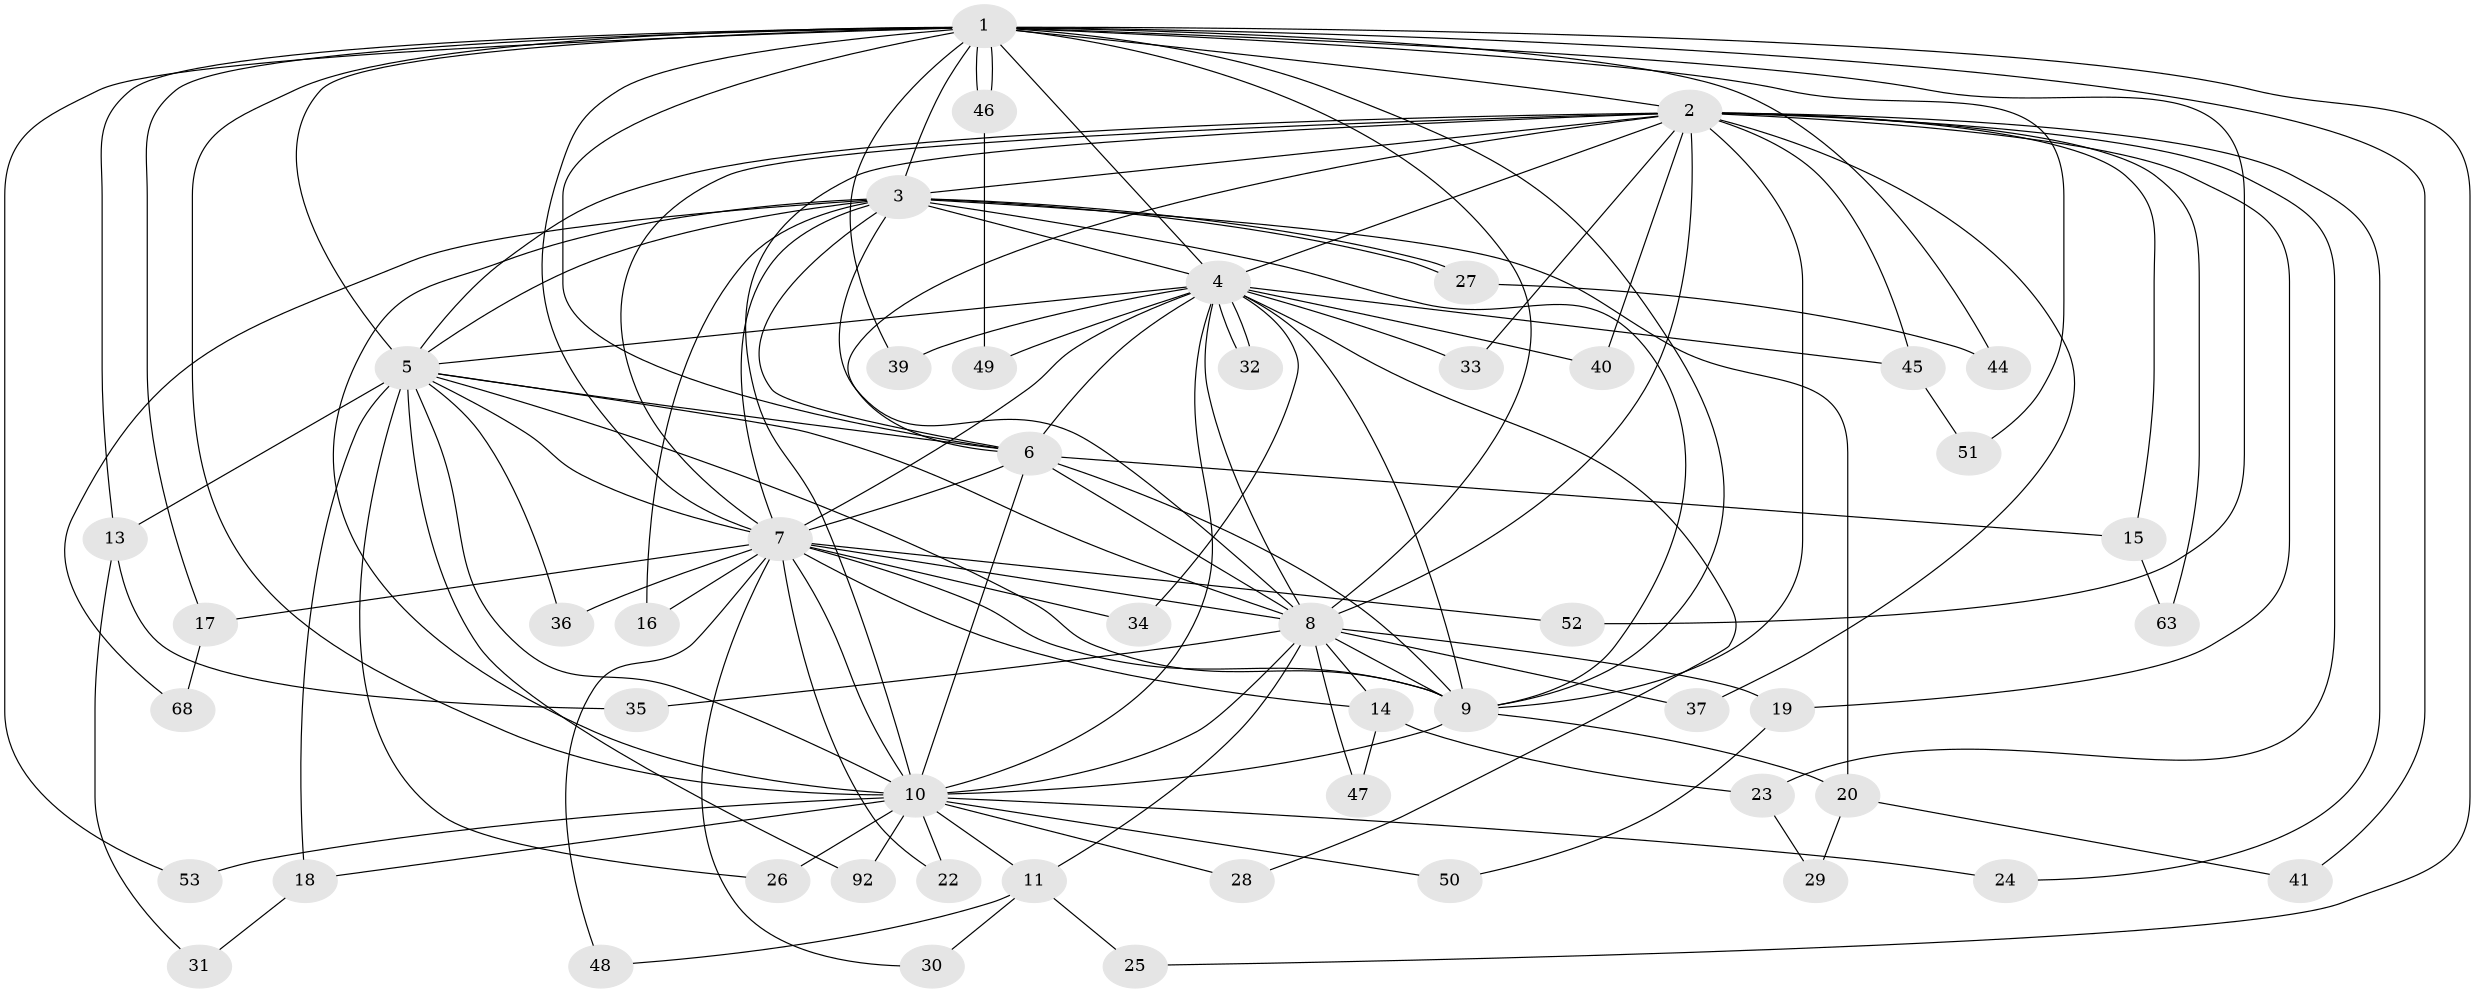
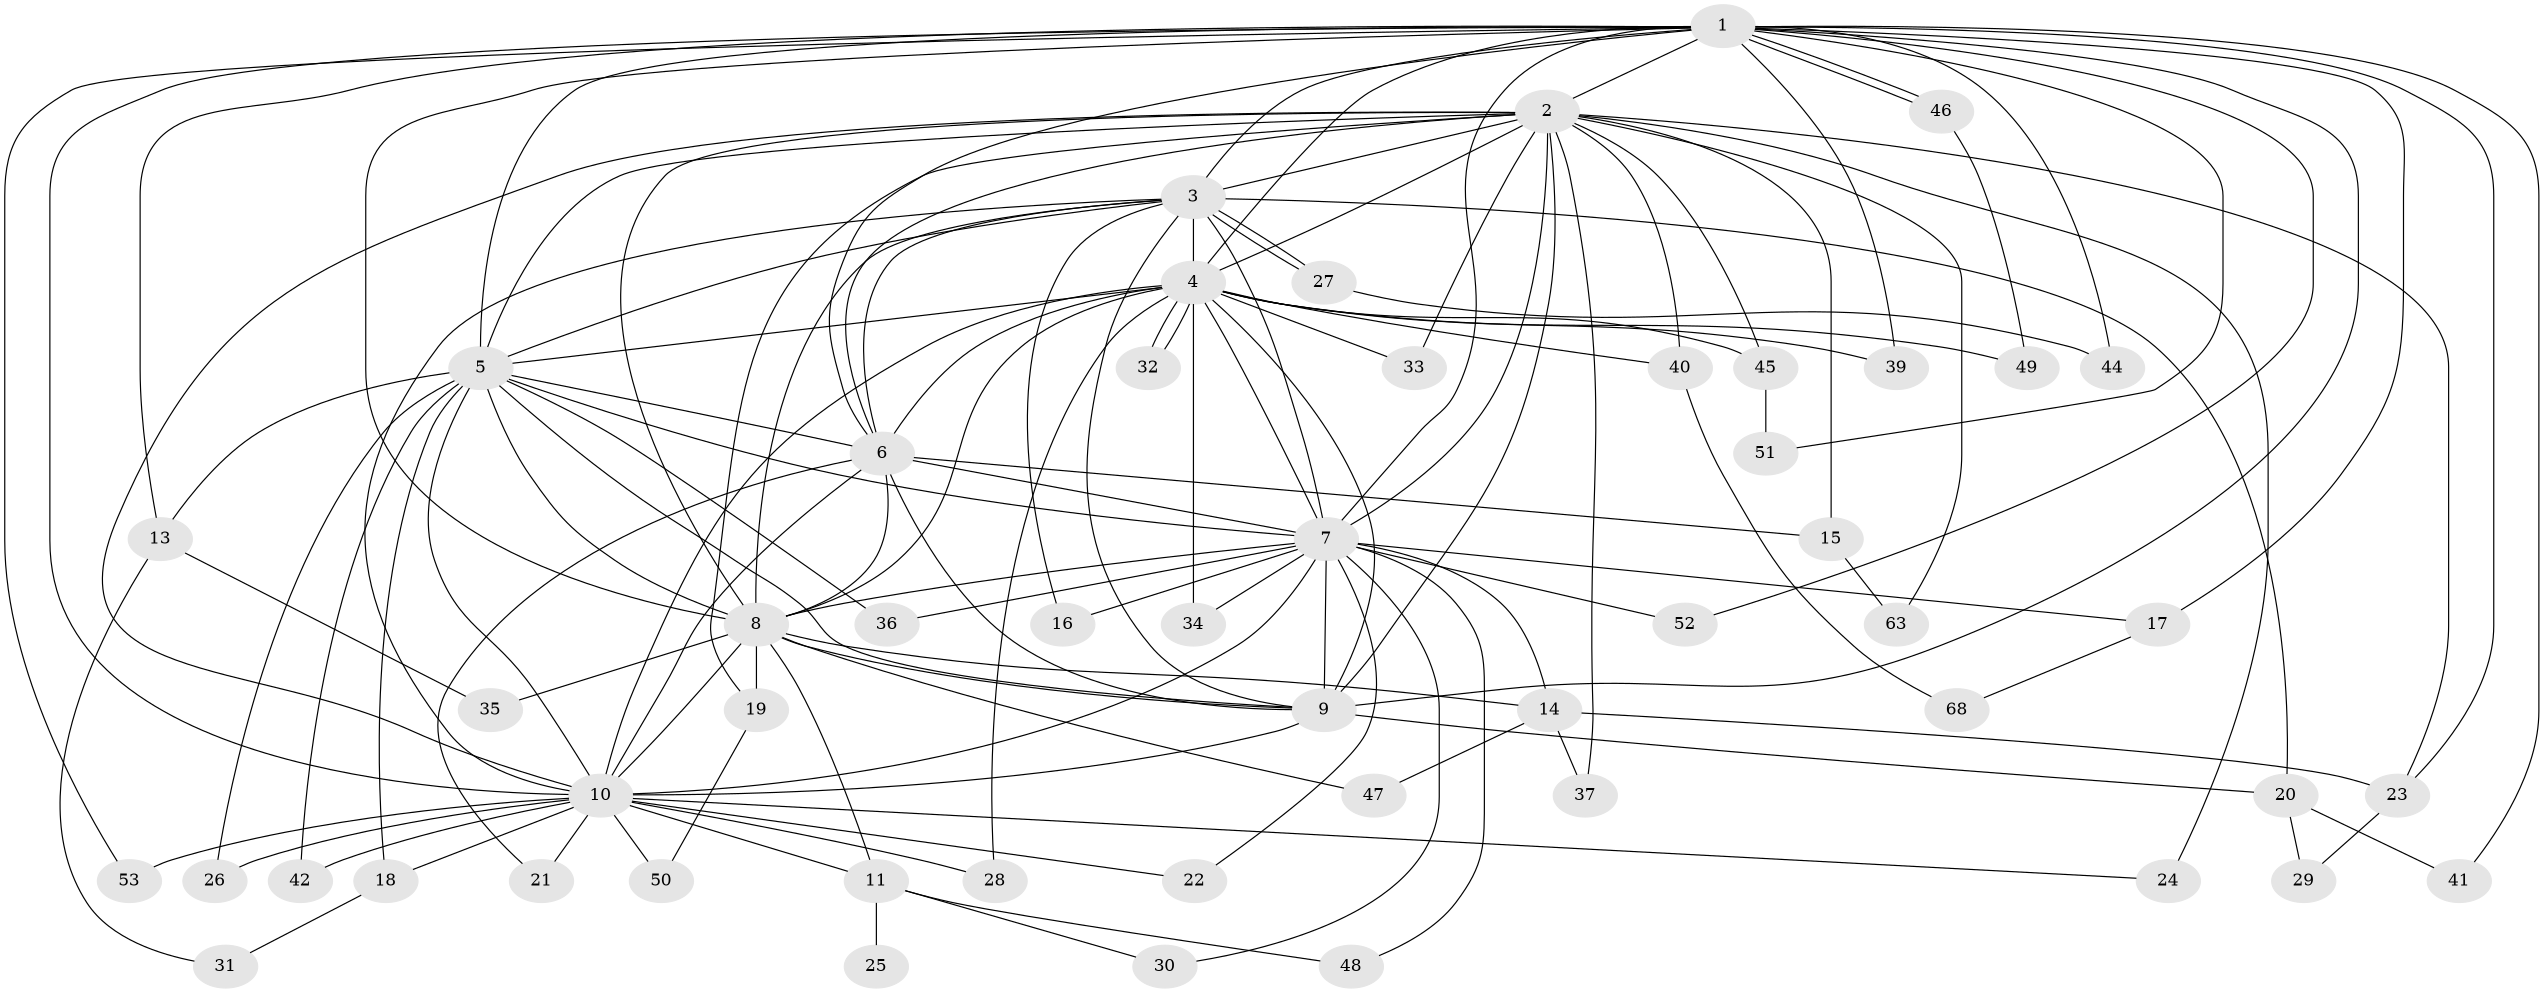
(323, 297) -> (1779, 567)
(2470, 422) -> (2447, 114)
(1504, 667) -> (1568, 753)
none -> (542, 881)
(863, 881) -> (300, 881)
